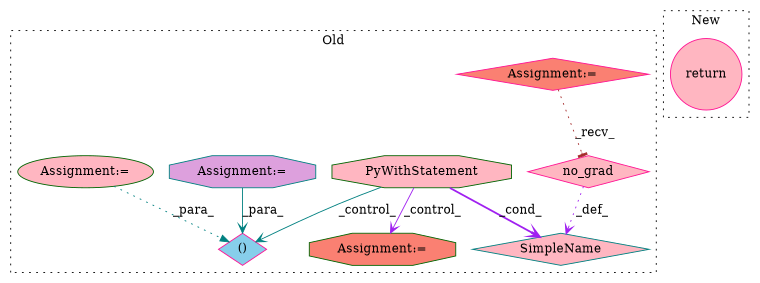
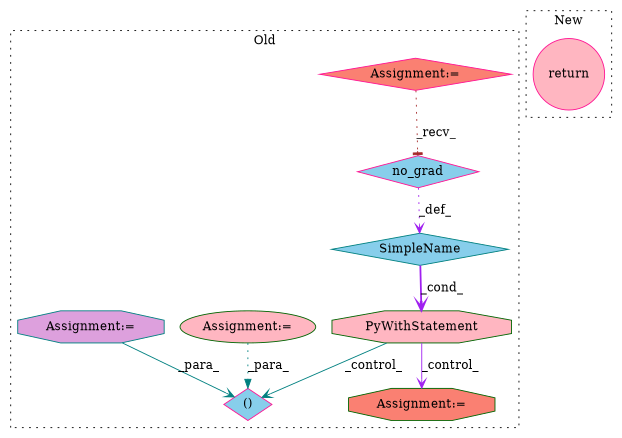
(588, 172) -> (418, 172)
(491, 210) -> (421, 284)
(561, 249) -> (420, 249)
